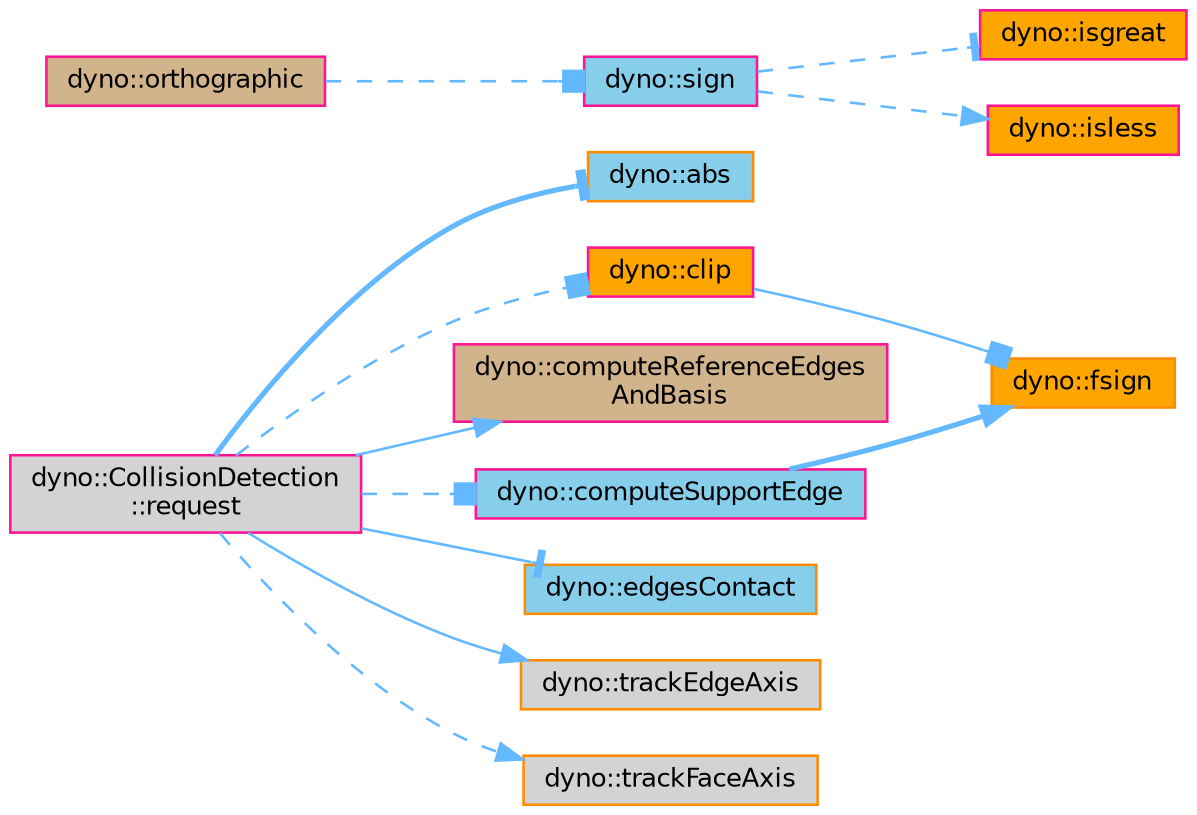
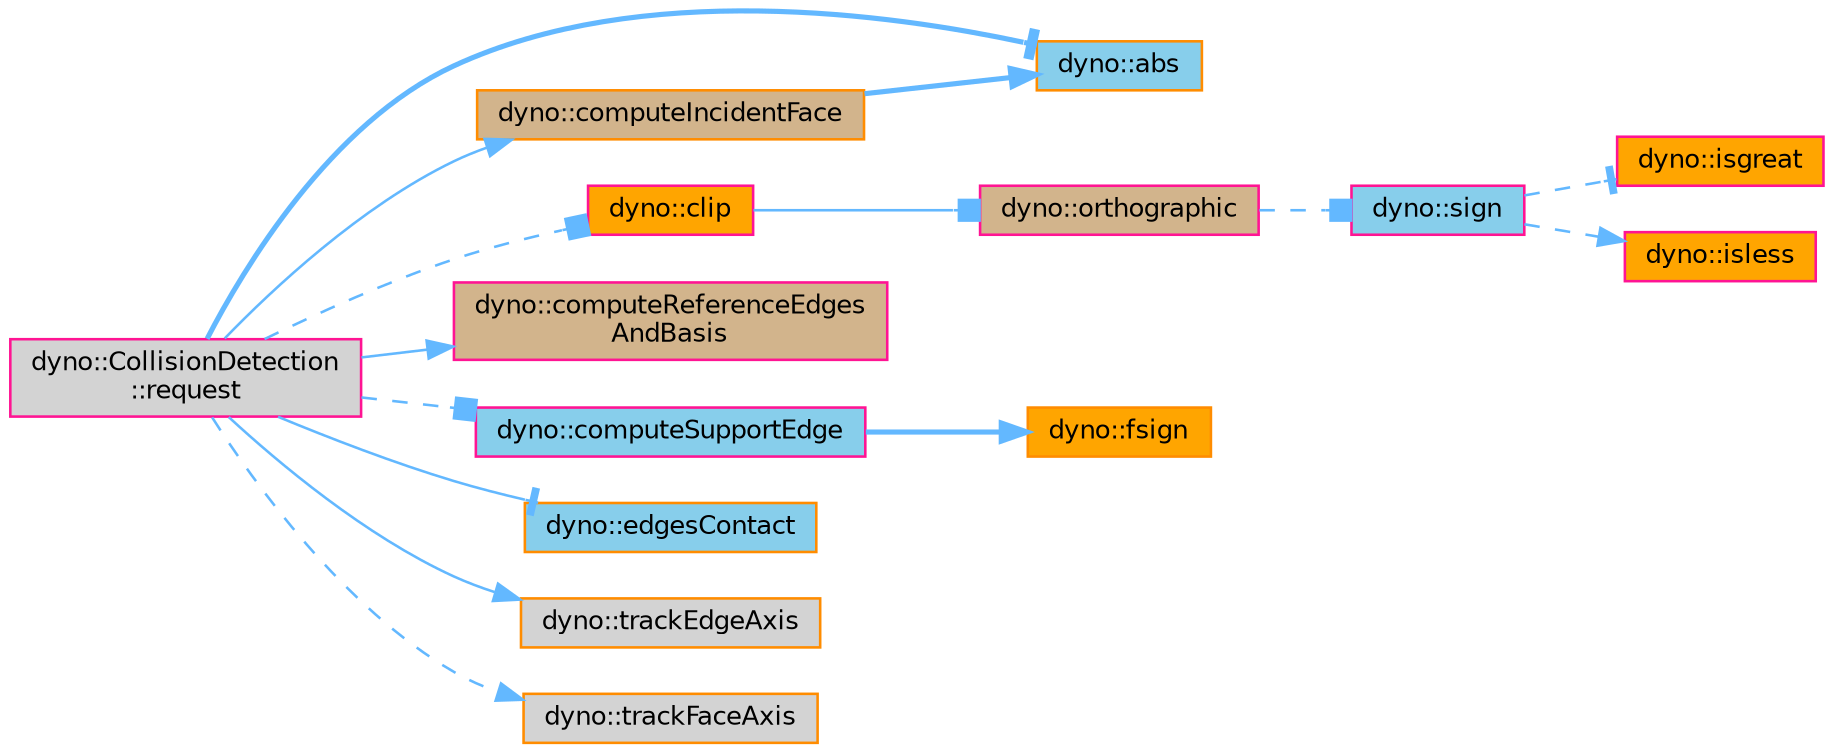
none -> (671, 115)
(870, 316) -> (853, 210)
